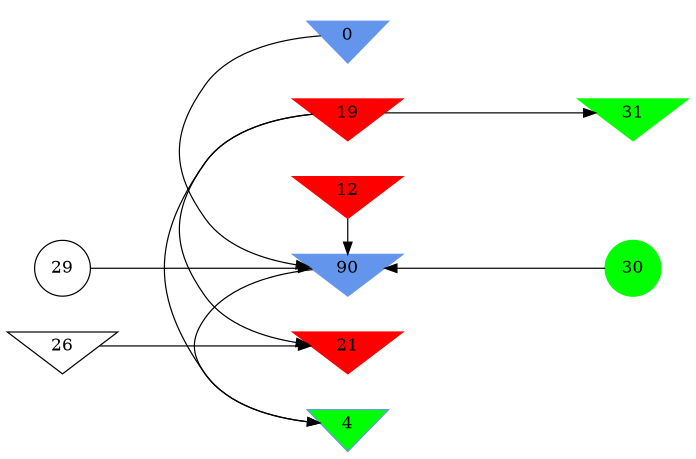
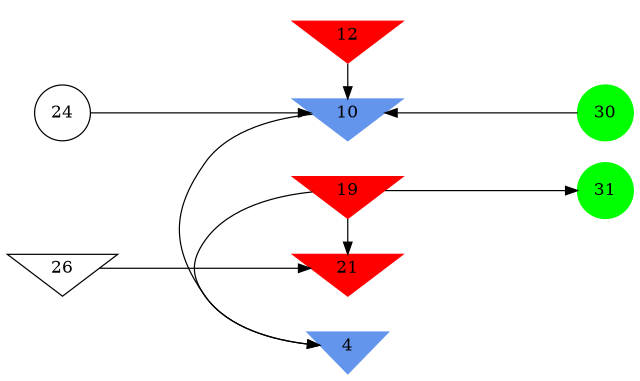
(348, 35) -> none
(633, 113) -> (605, 191)
(63, 268) -> (63, 113)
(348, 268) -> (348, 113)
(348, 424) -> (348, 346)
